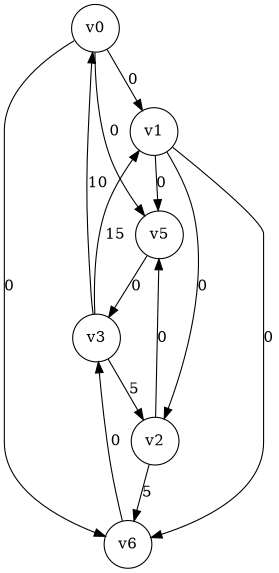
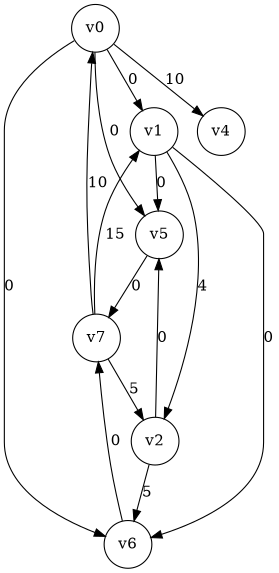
none -> (221, 132)
(203, 286) -> (203, 286)
(97, 338) -> (97, 338)
